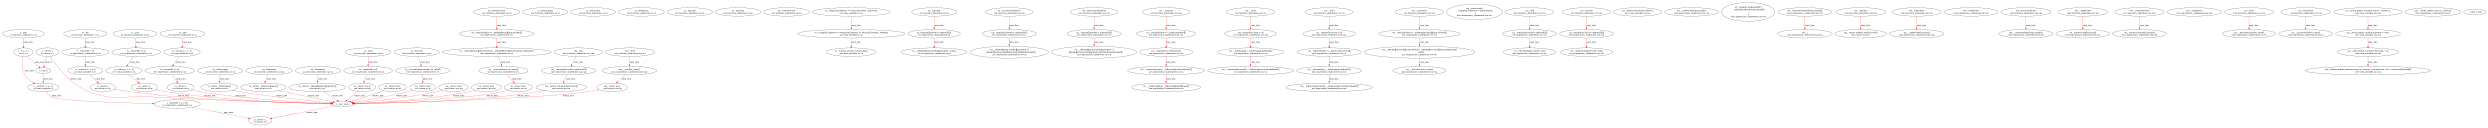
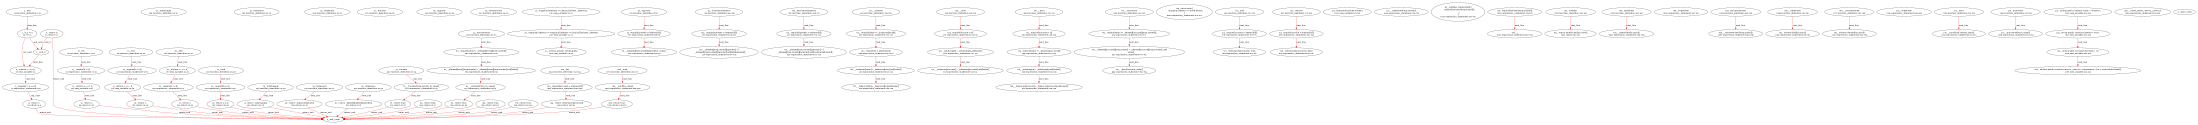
(303, 112) -> (163, 118)
